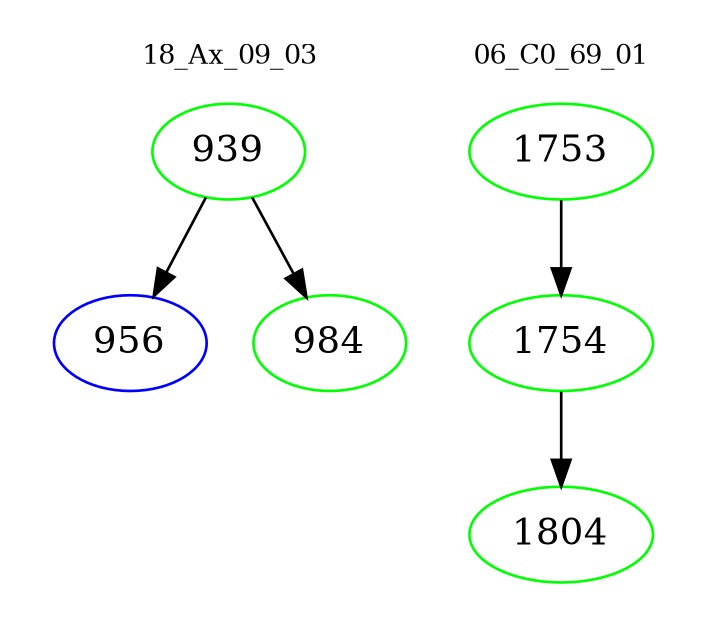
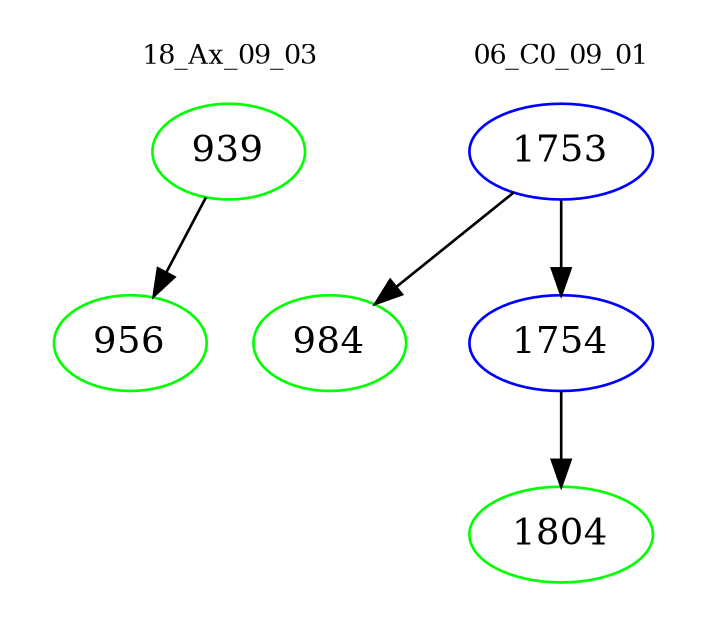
(561, 57) -> (561, 57)
(561, 152) -> (561, 152)
(273, 235) -> (466, 231)
(130, 343) -> (130, 343)
(561, 343) -> (561, 343)
